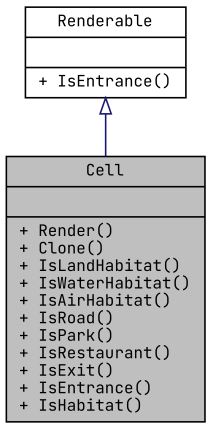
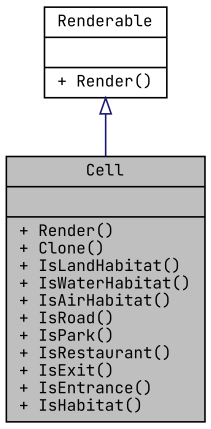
(106, 82) -> (106, 82)
